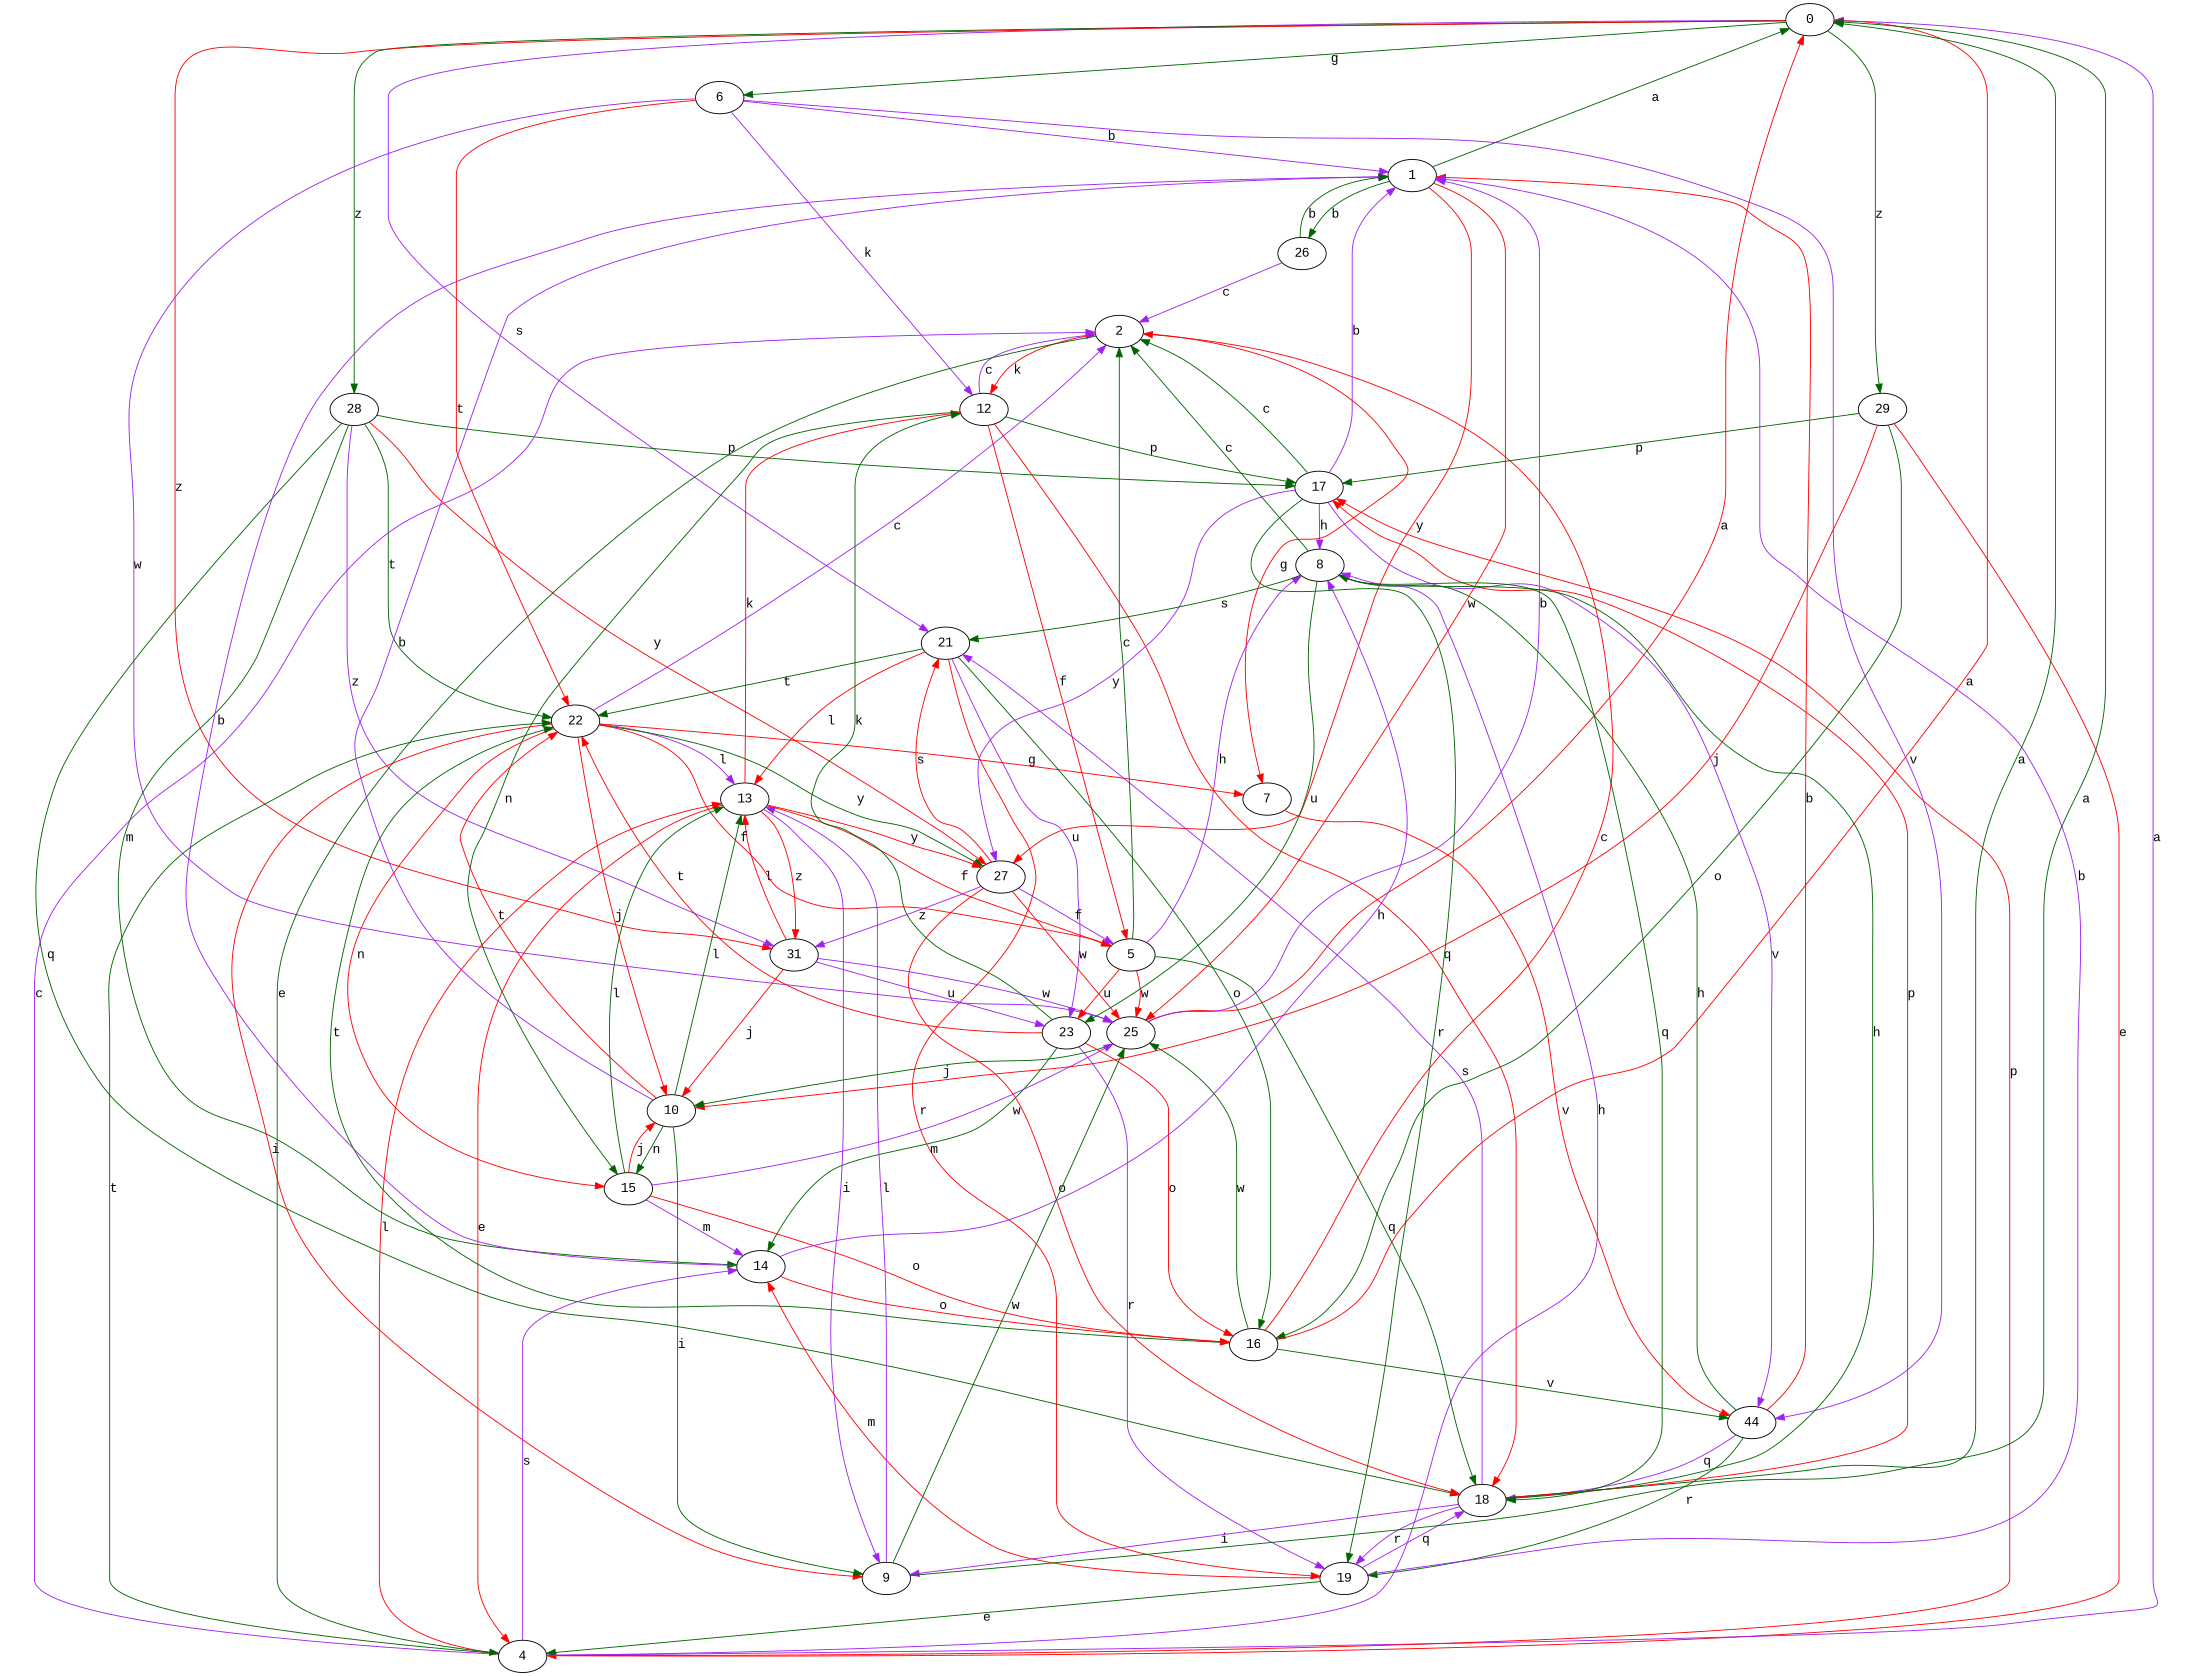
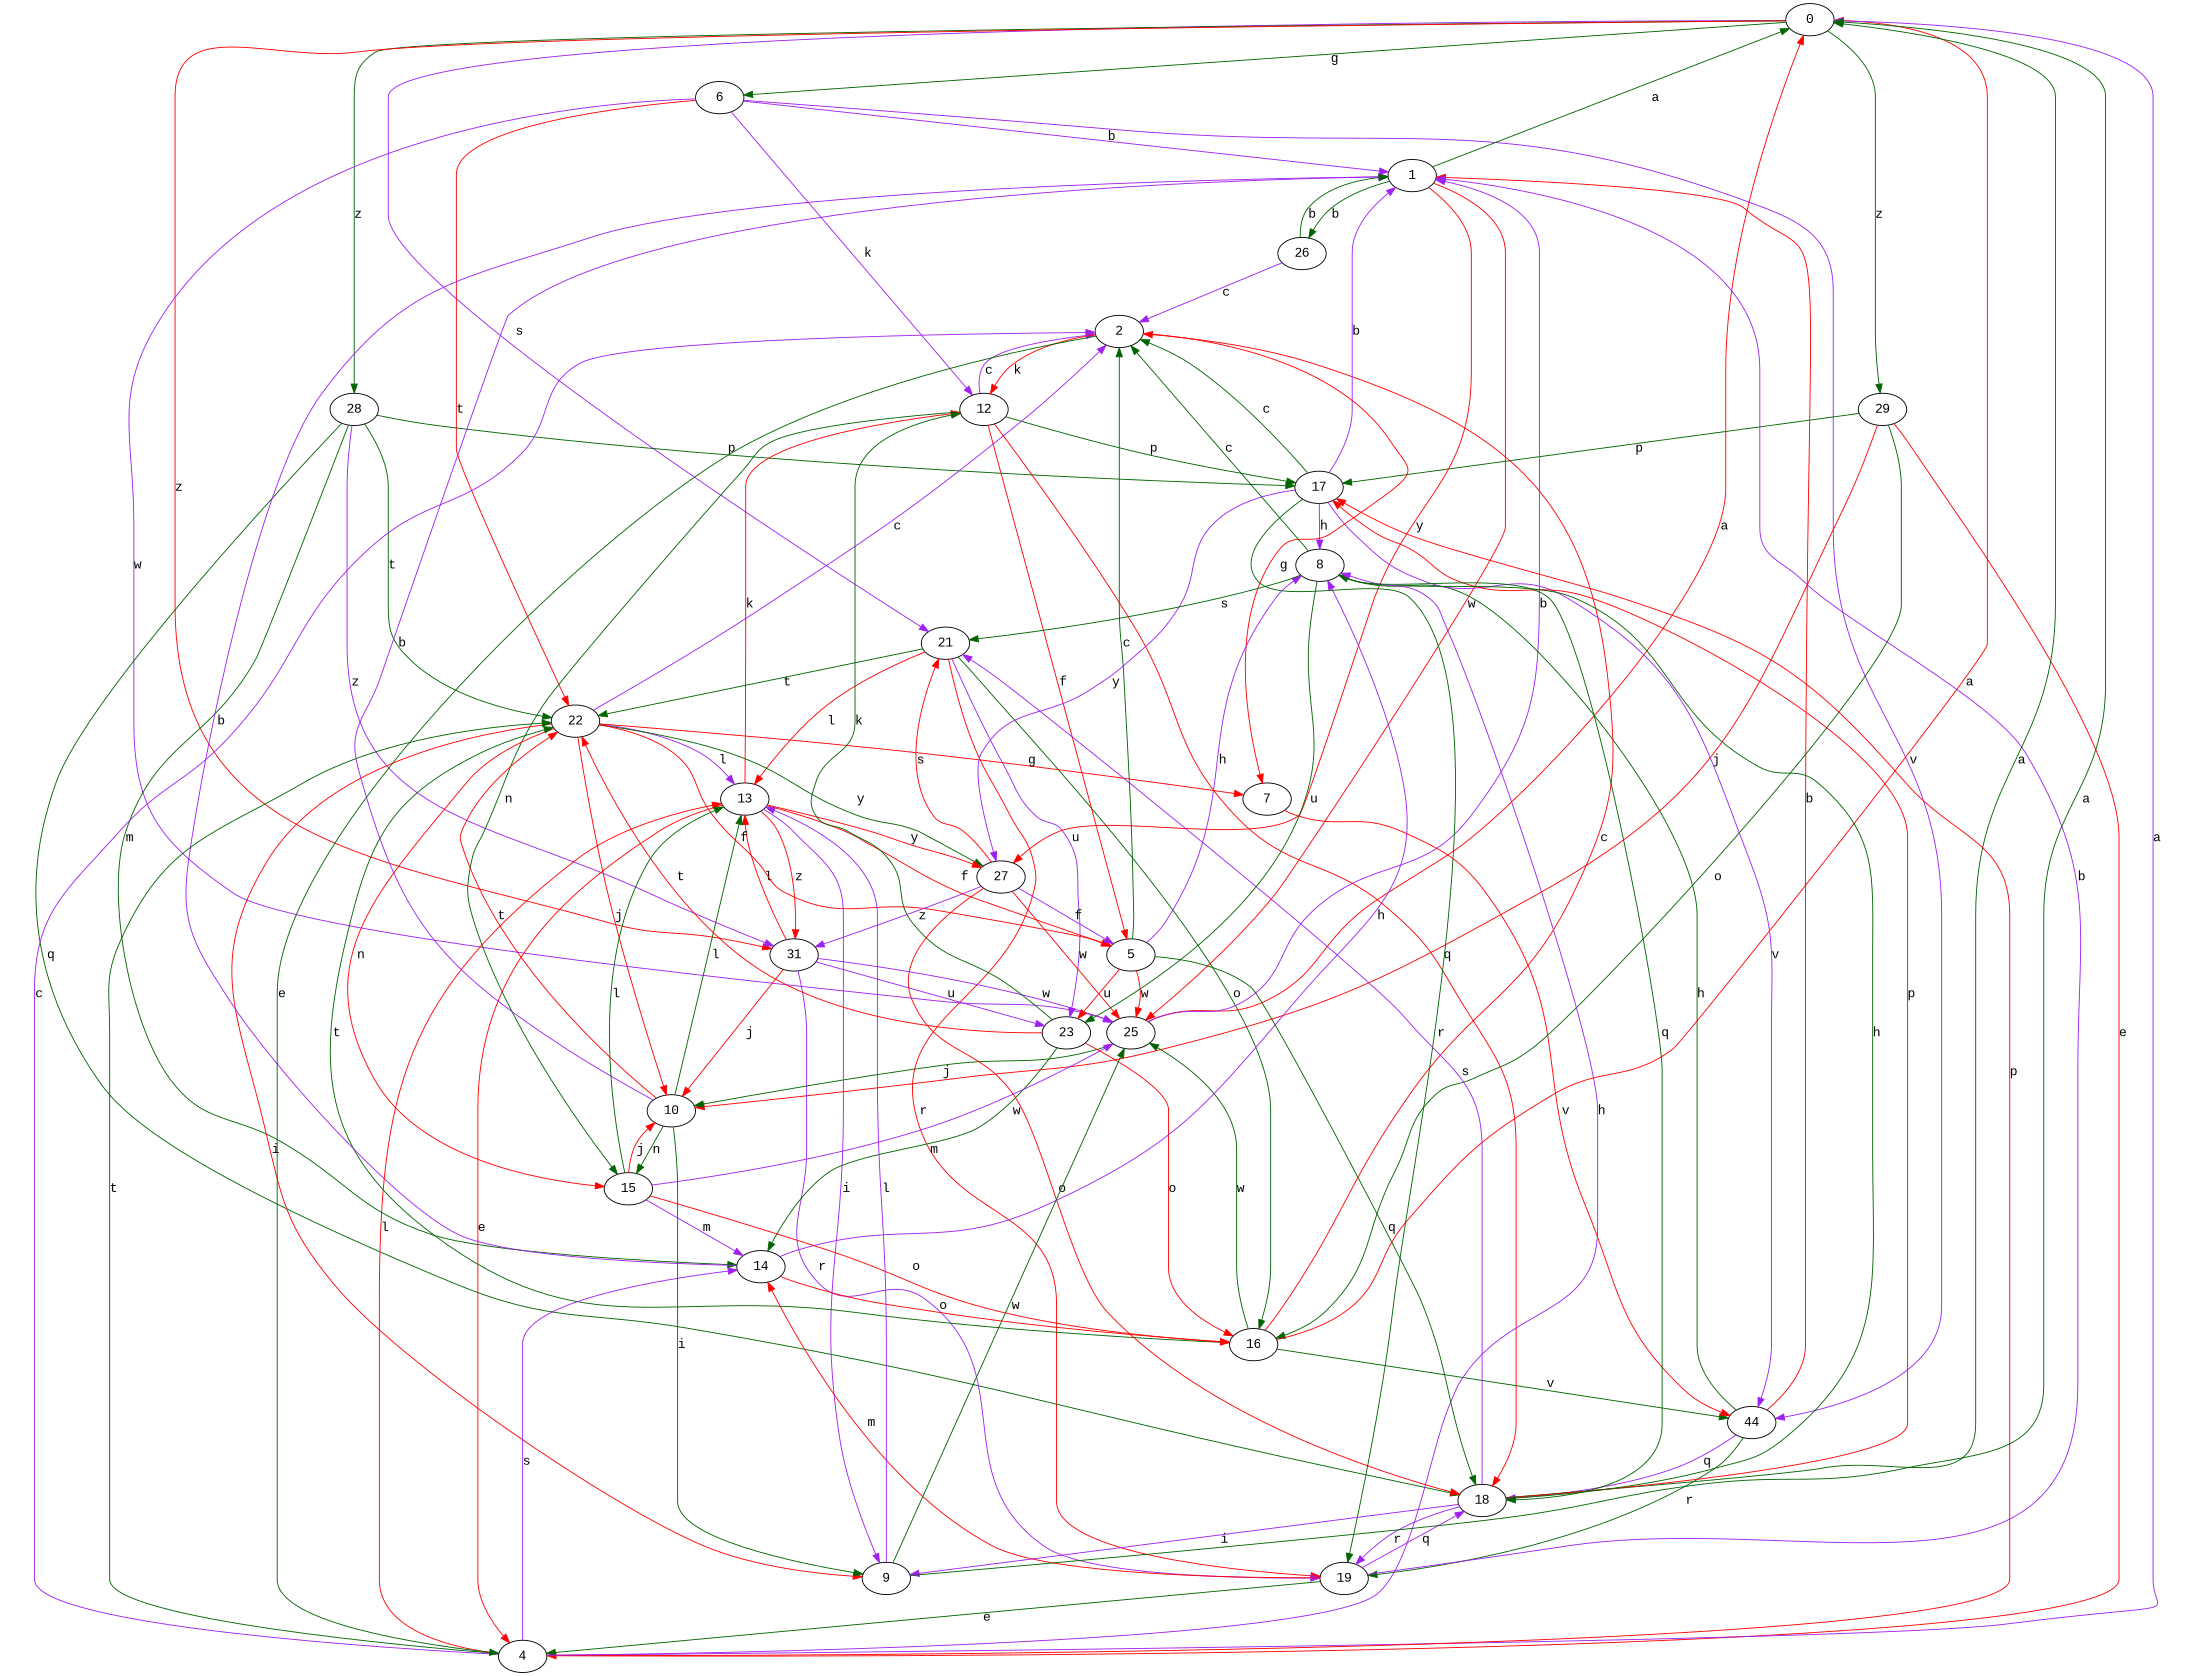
(658, 662) -> none
(1127, 1349) -> (964, 1346)
